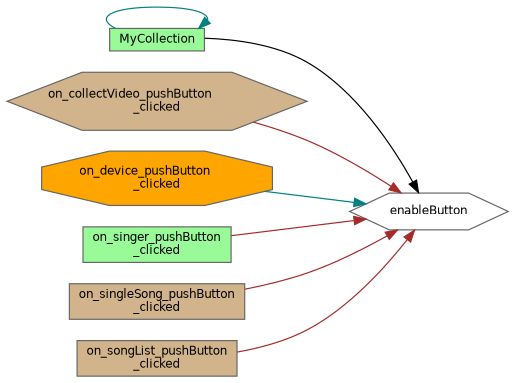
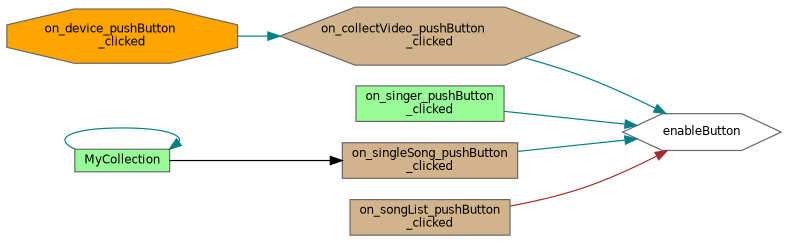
(330, 78) -> (250, 161)
(325, 149) -> (591, 79)
(309, 197) -> (253, 36)
(293, 228) -> (565, 118)
(318, 269) -> (571, 146)
